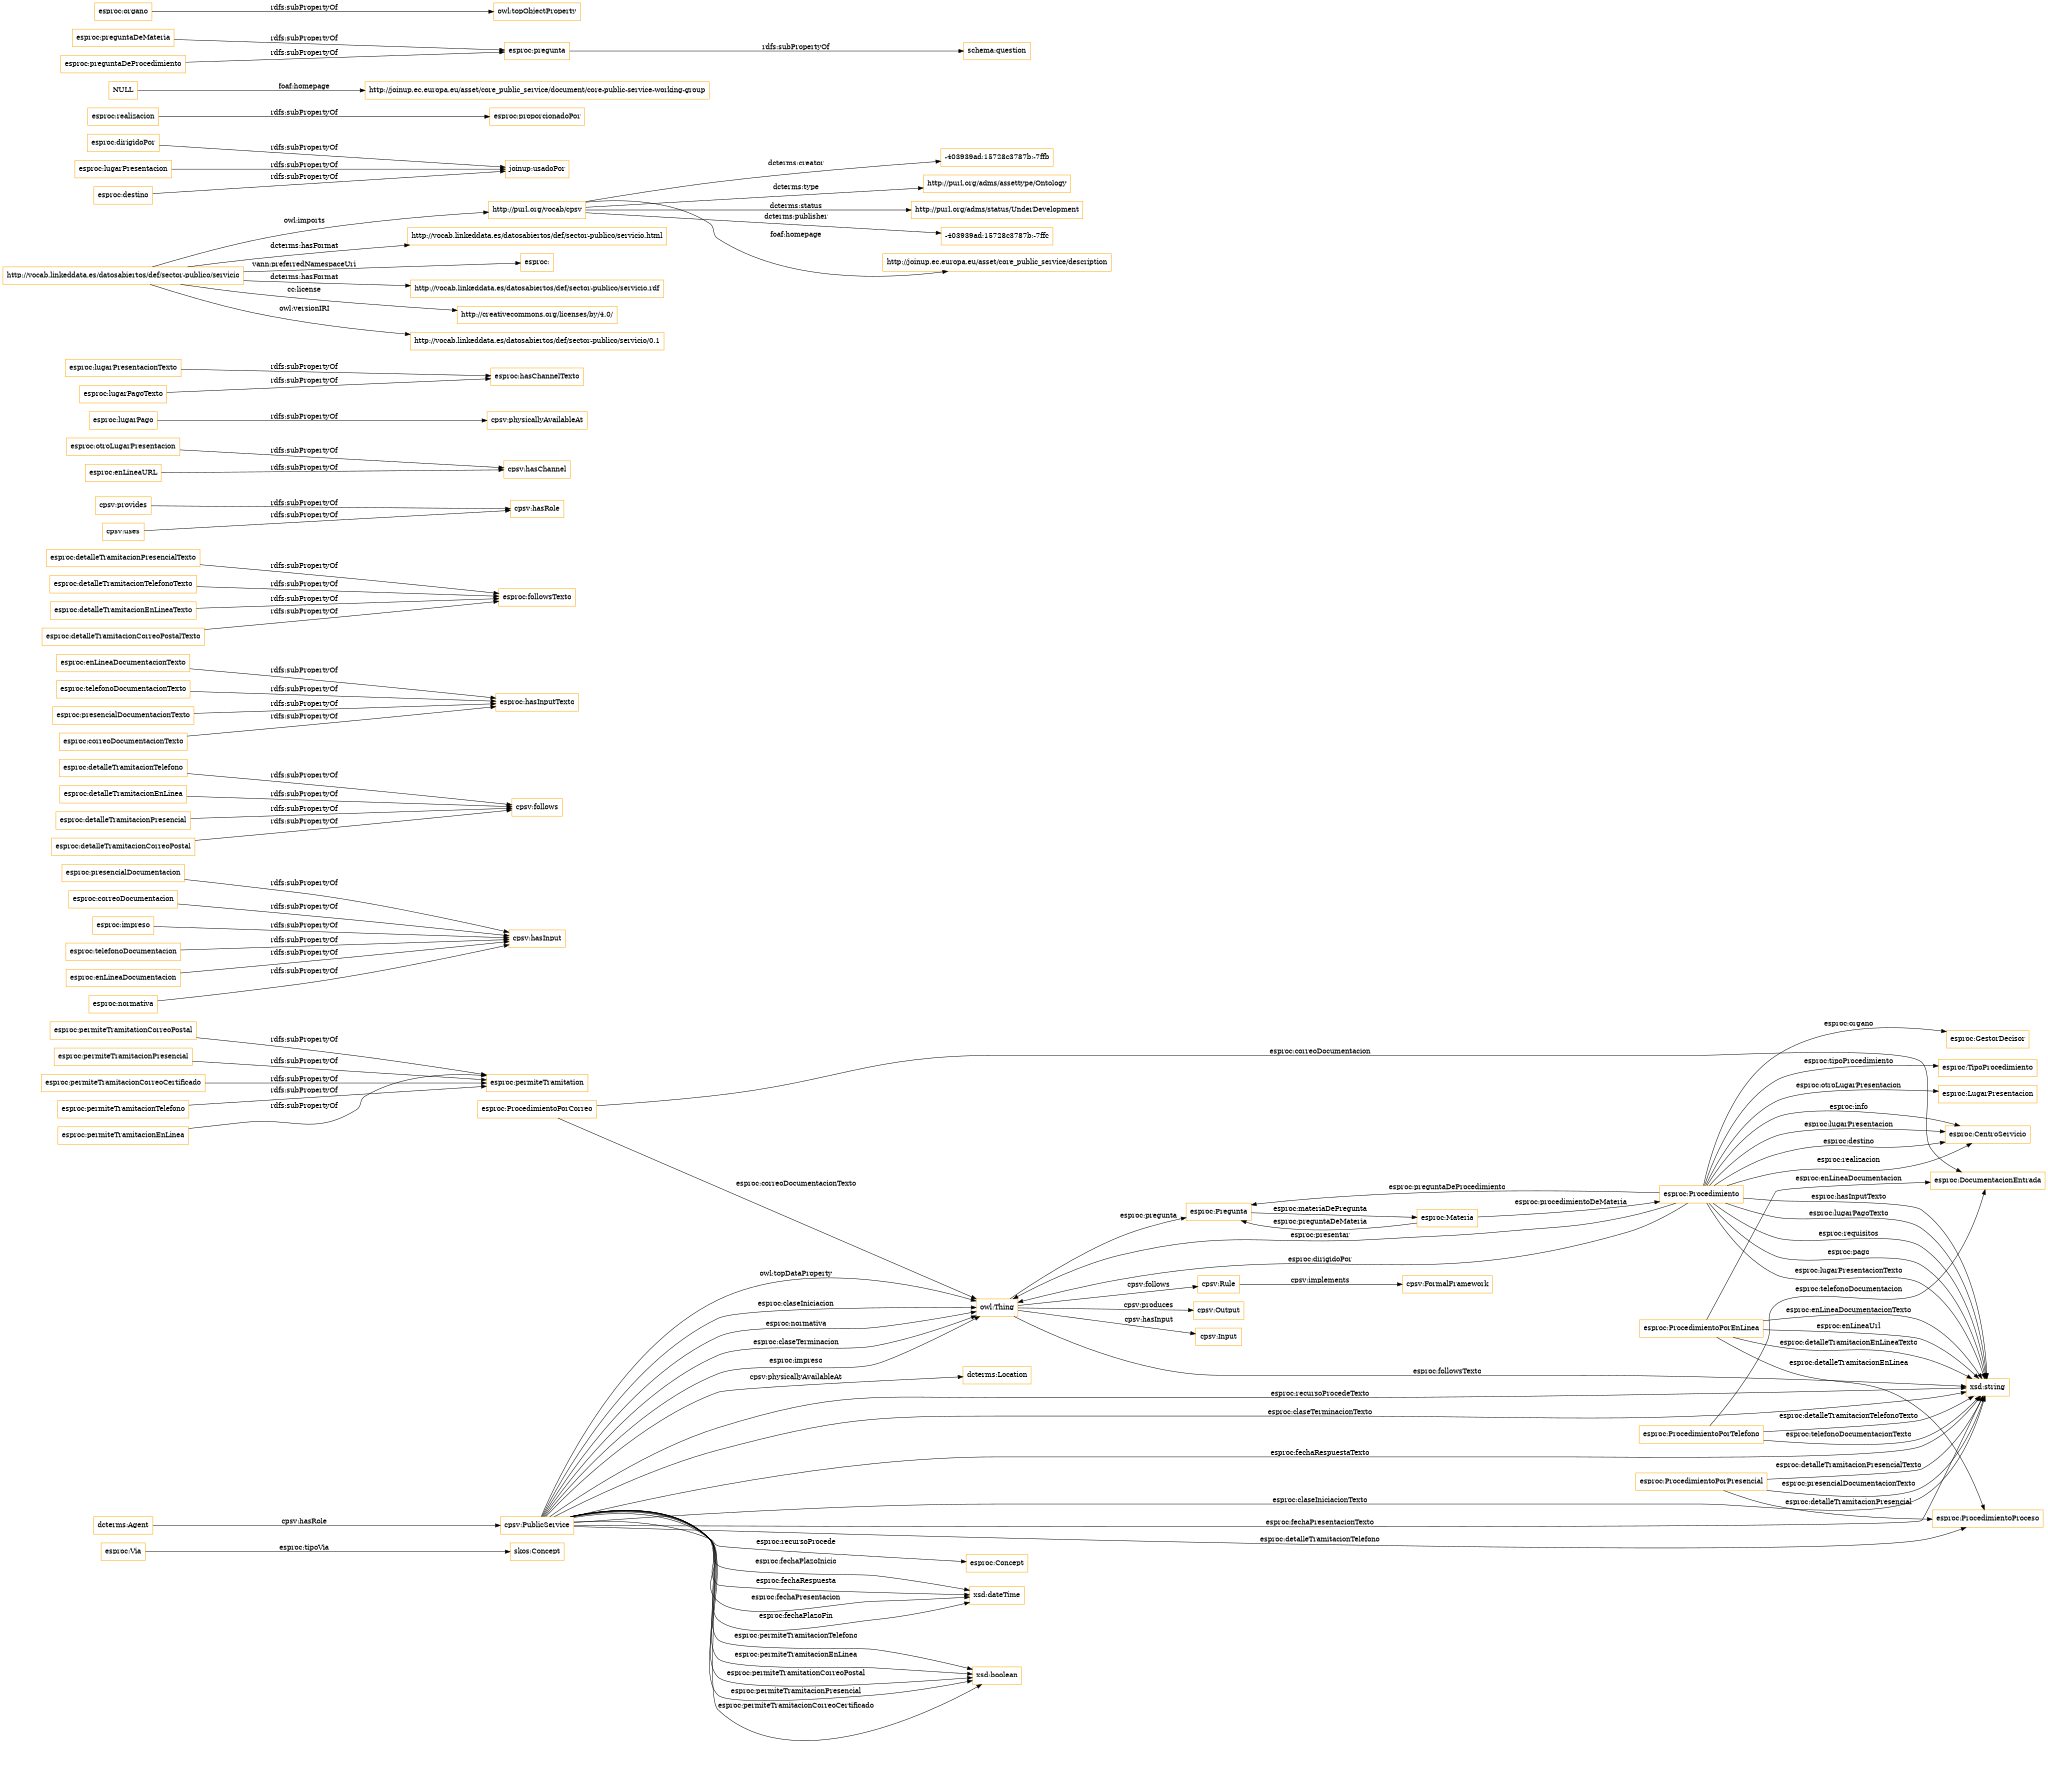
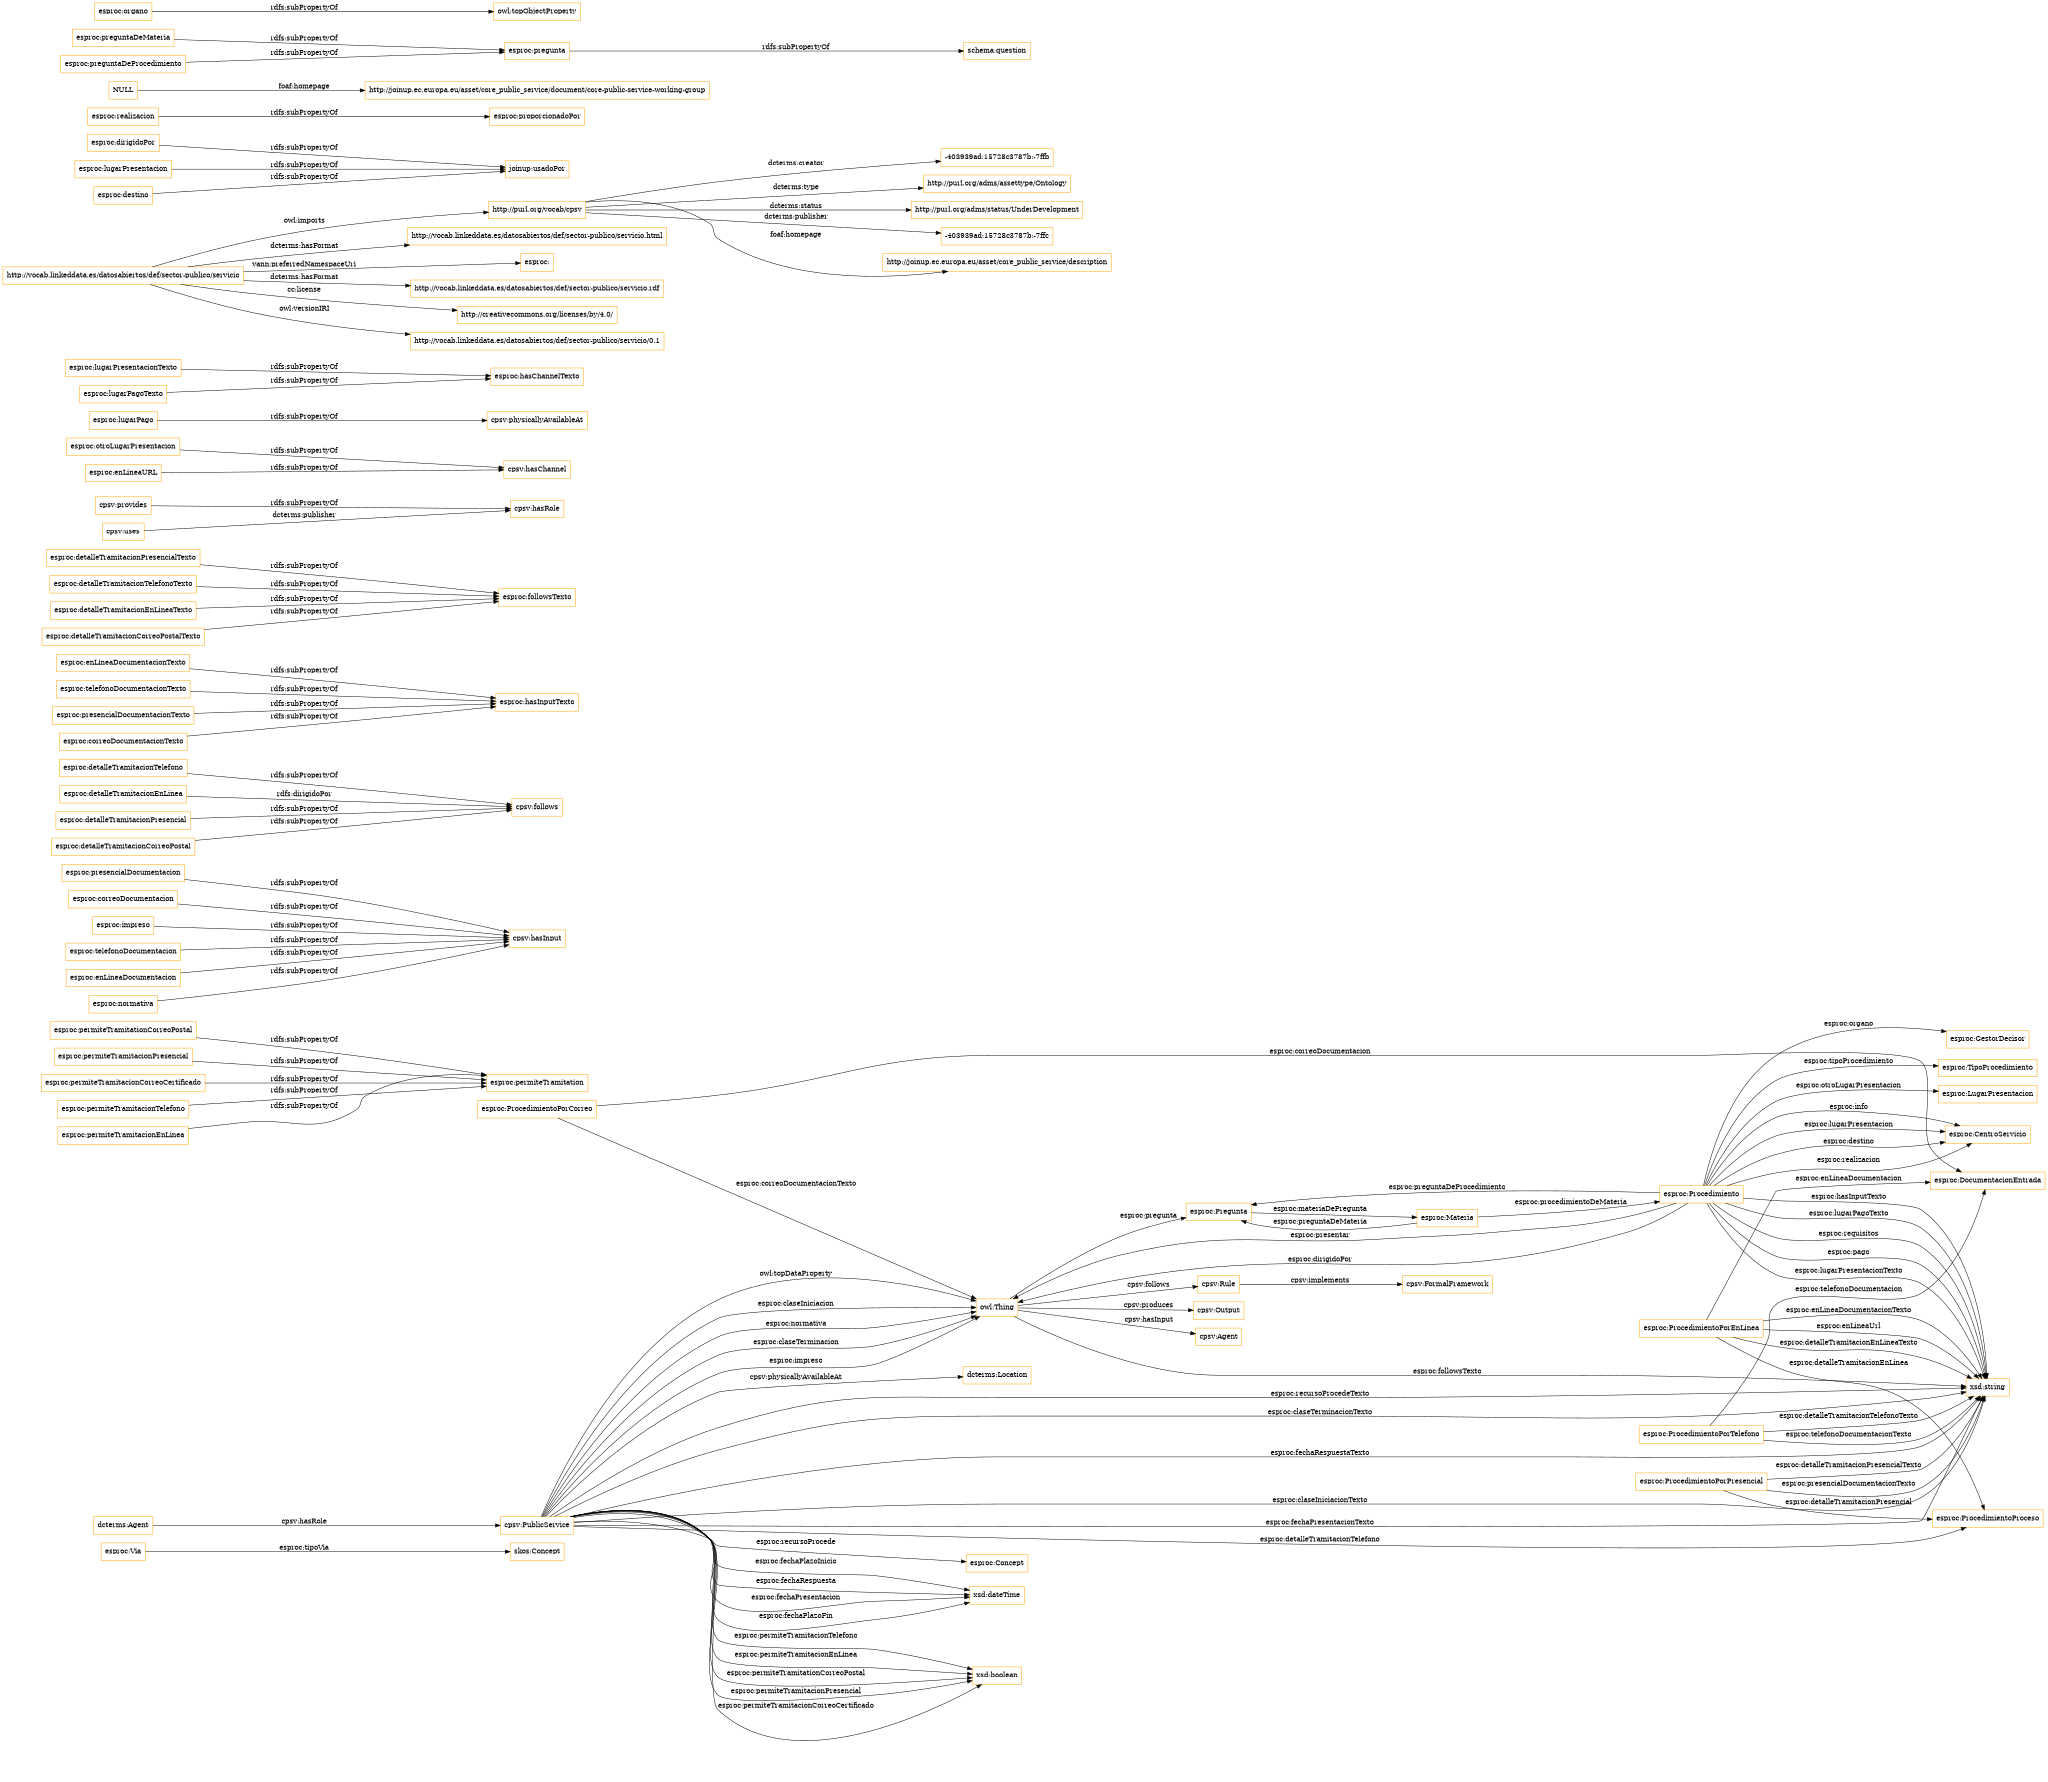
(304, 516) -> (304, 516)
(304, 795) -> (304, 795)
(1219, 1337) -> (1219, 1337)
